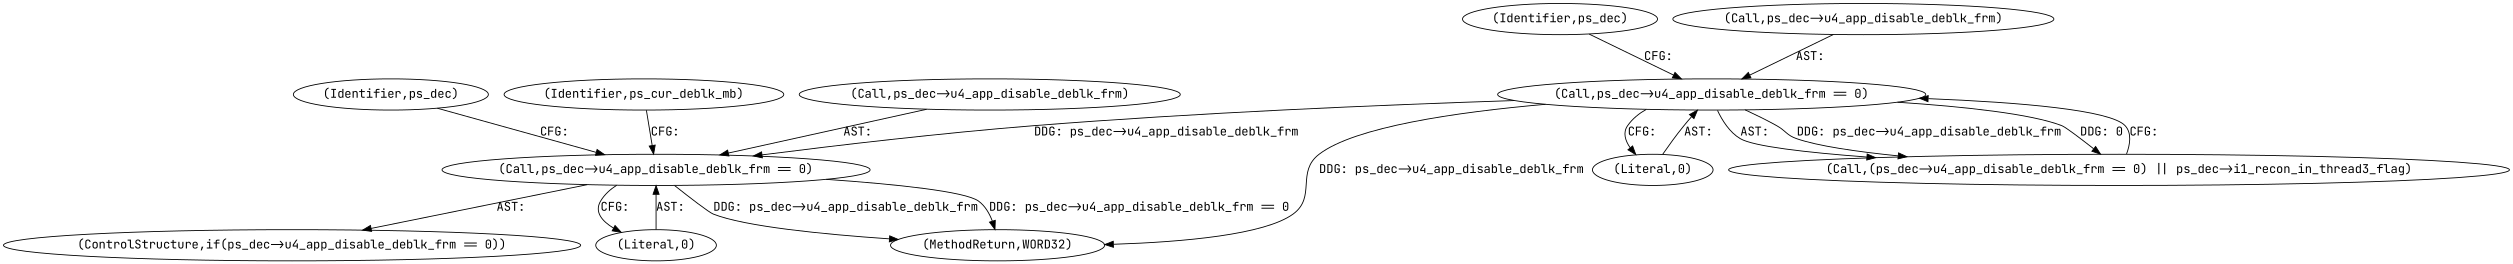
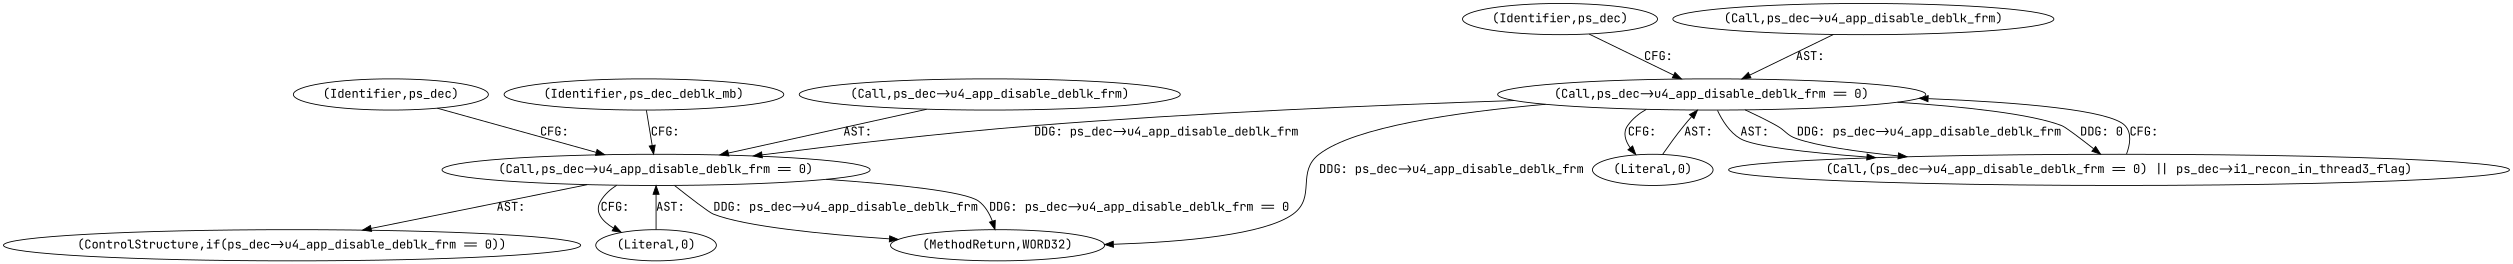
(644, 94) -> (644, 94)
